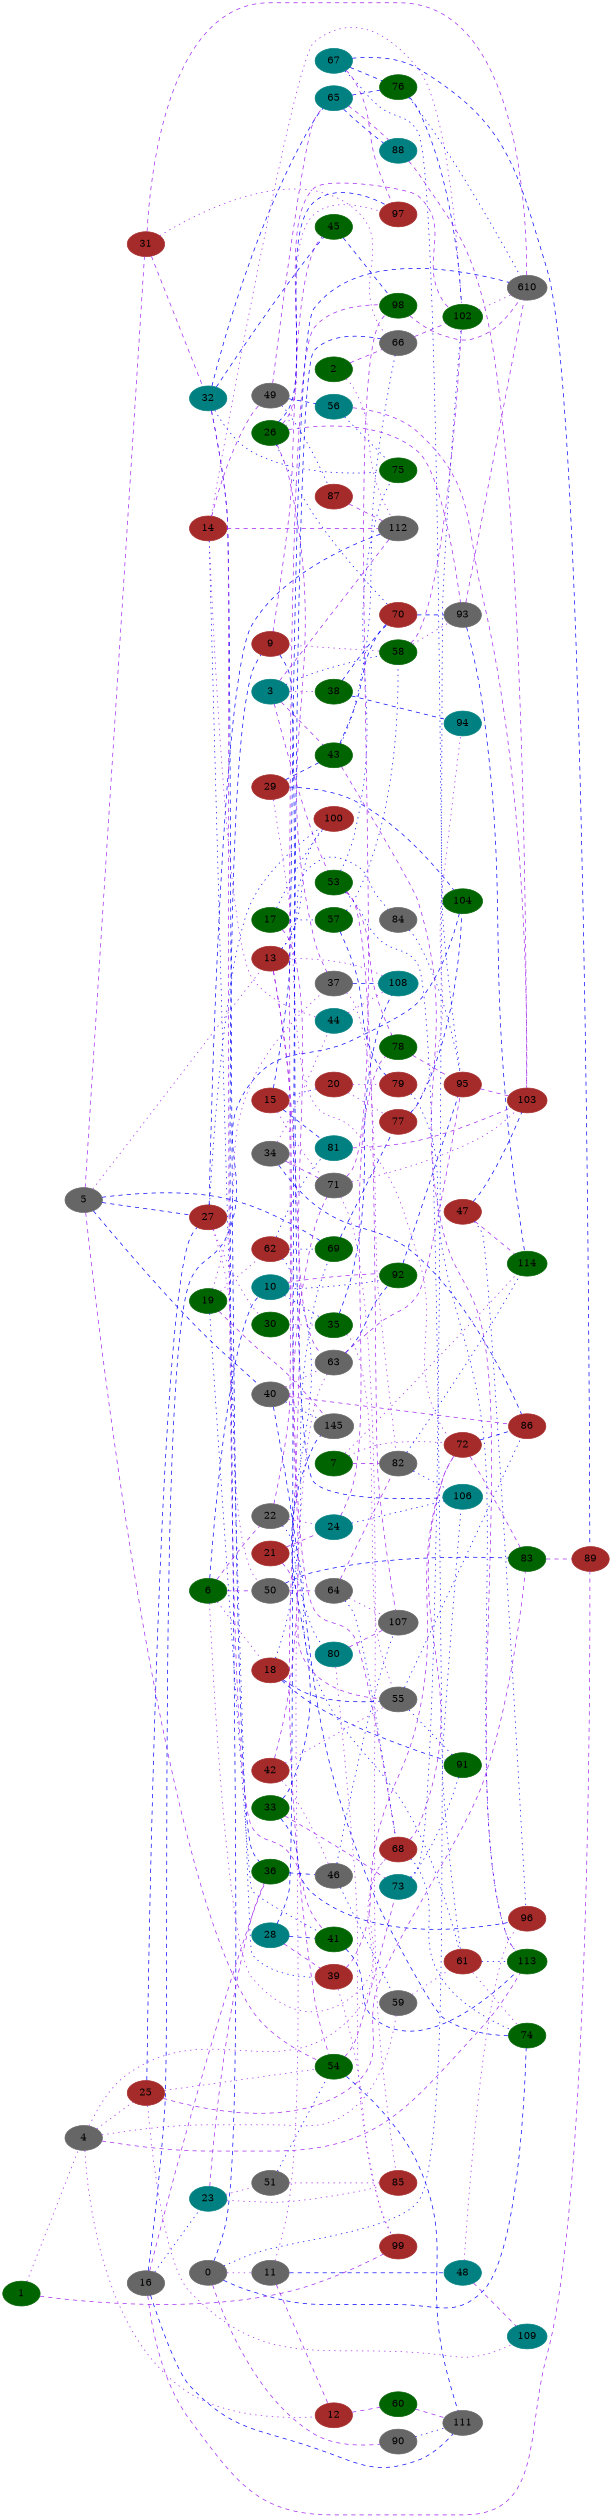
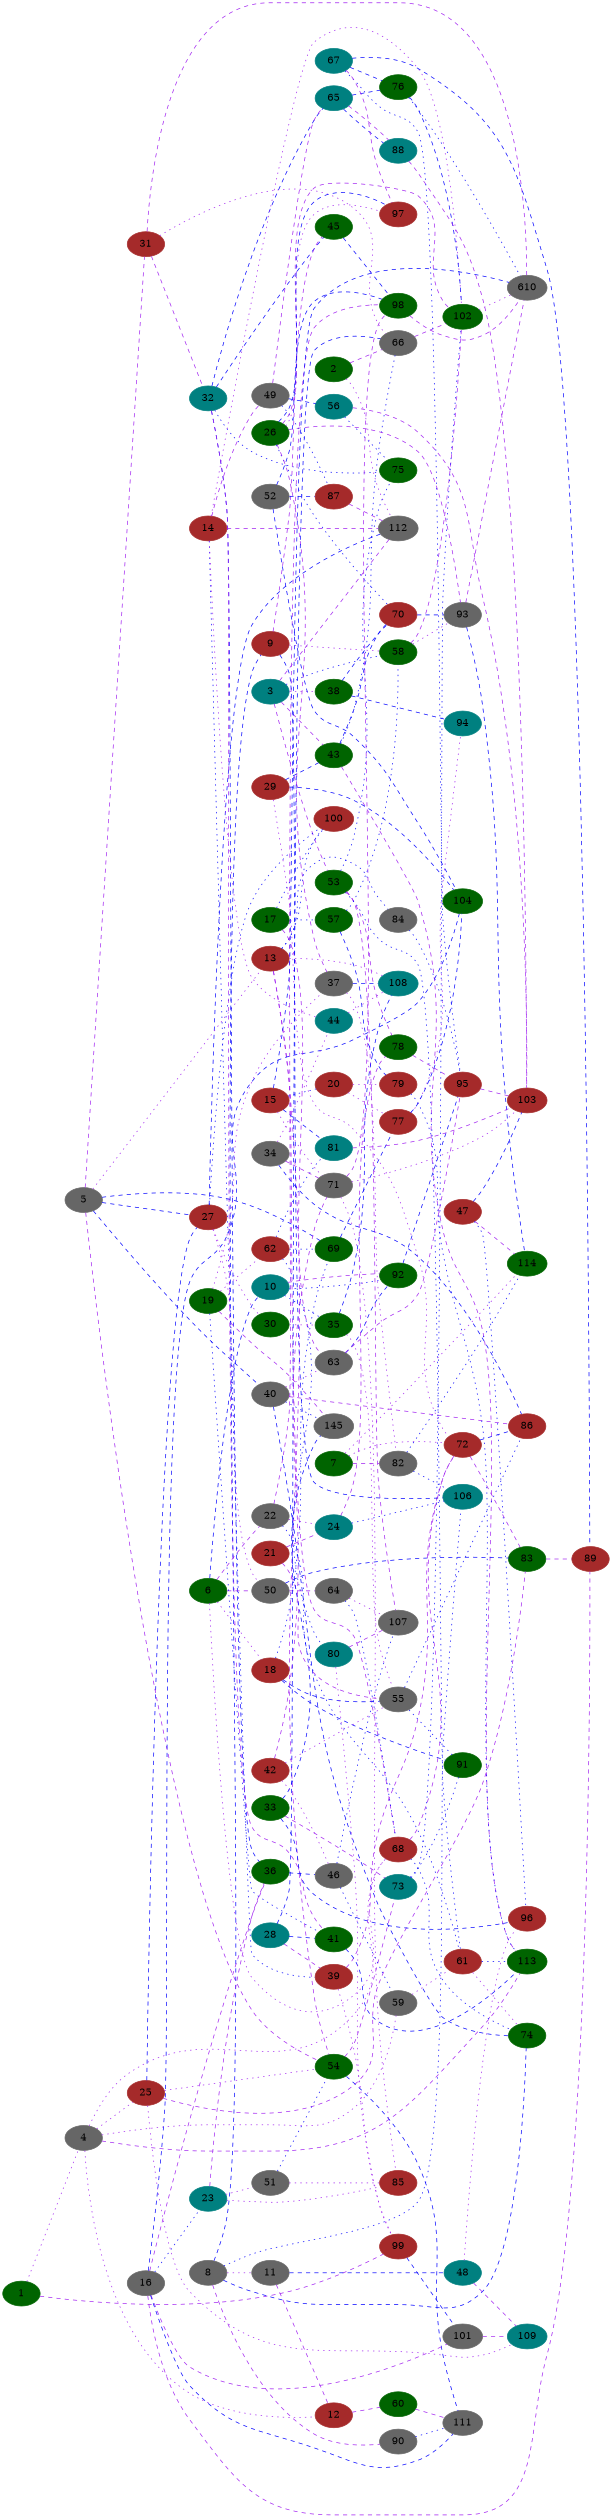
none -> (270, 497)
(366, 1527) -> none
(296, 1750) -> none
(208, 2273) -> (208, 2273)
none -> (463, 2336)
